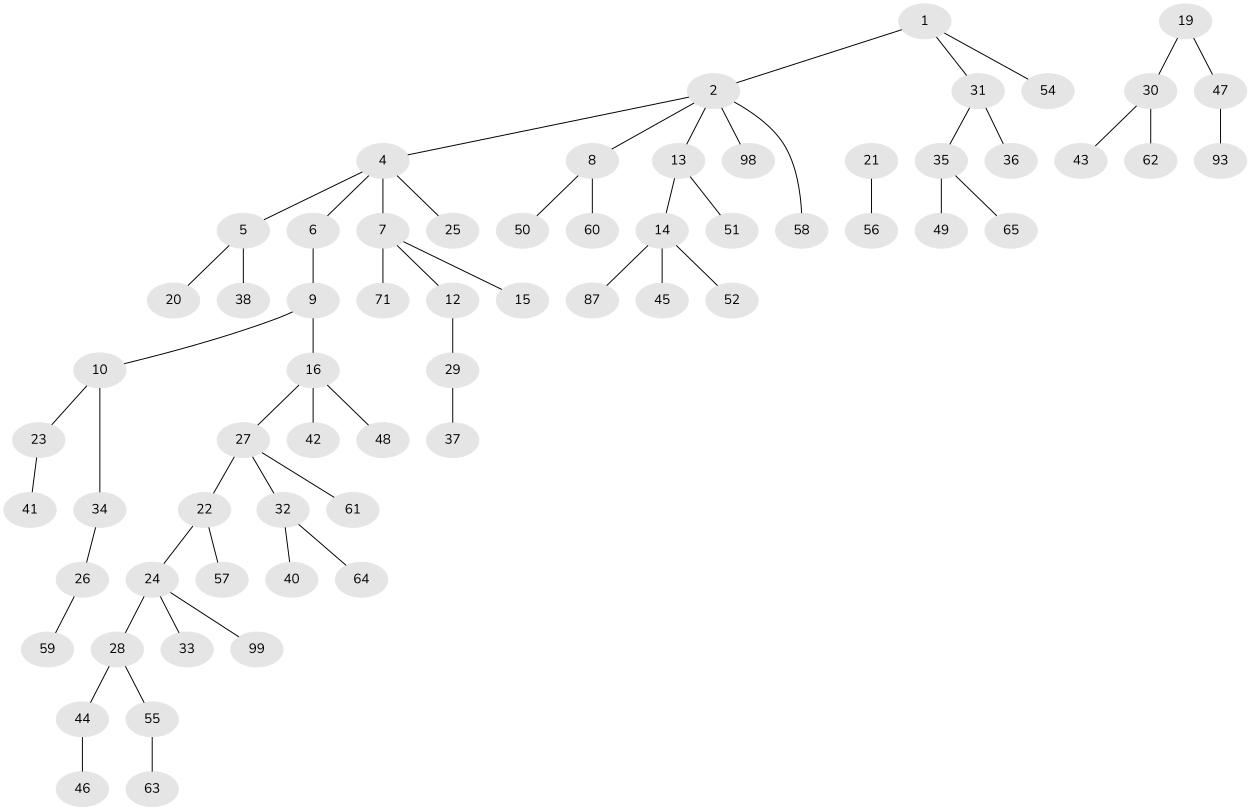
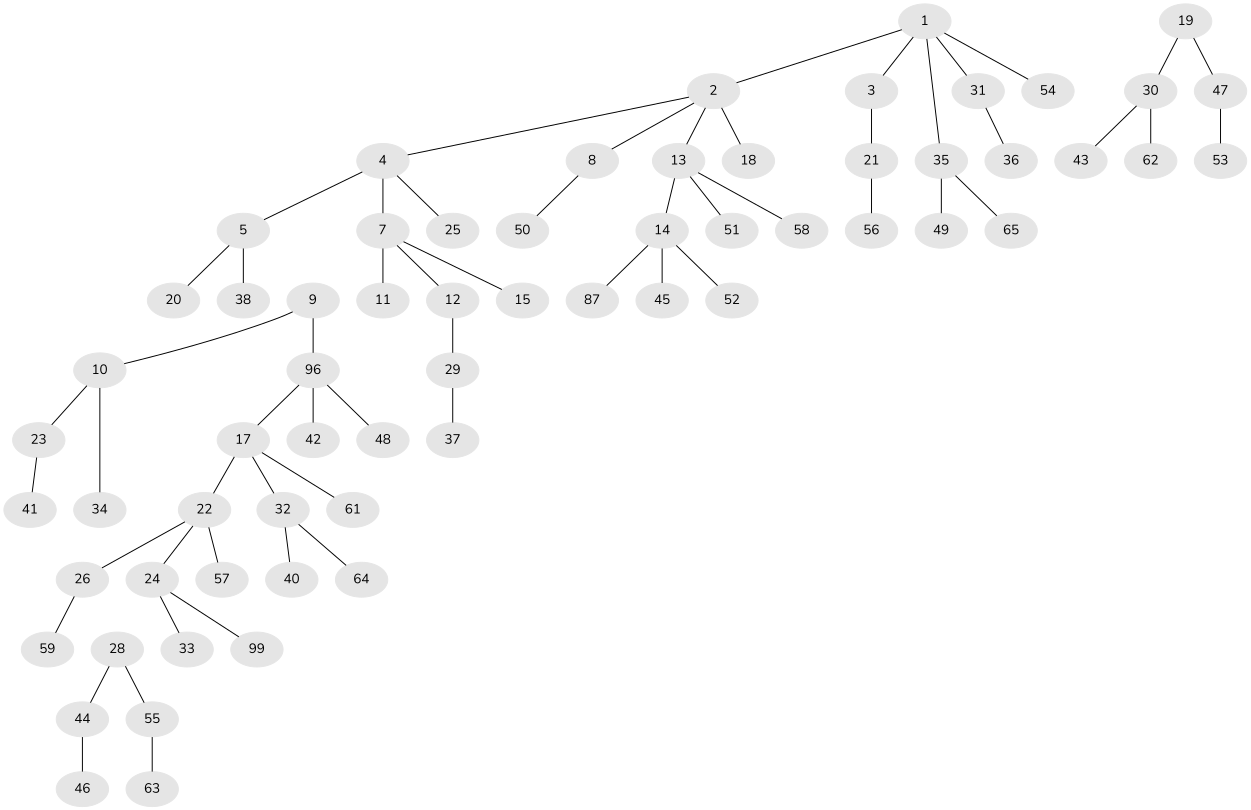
none -> (872, 91)
(960, 126) -> (933, 91)
(785, 147) -> (740, 196)
(748, 161) -> (748, 161)
(1221, 161) -> (1221, 161)
(313, 231) -> none
(592, 231) -> none
(383, 301) -> (383, 301)
(313, 370) -> (313, 370)
(243, 440) -> (243, 440)
(91, 545) -> (143, 545)
(135, 615) -> none
